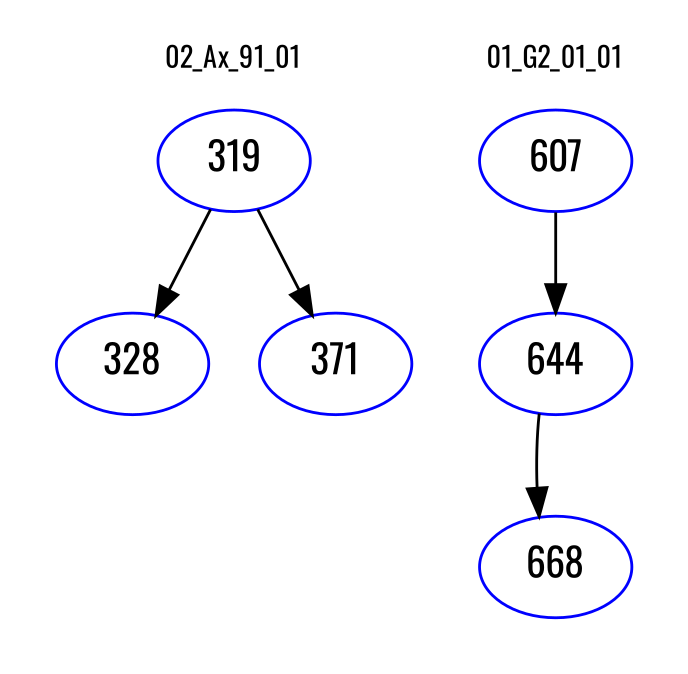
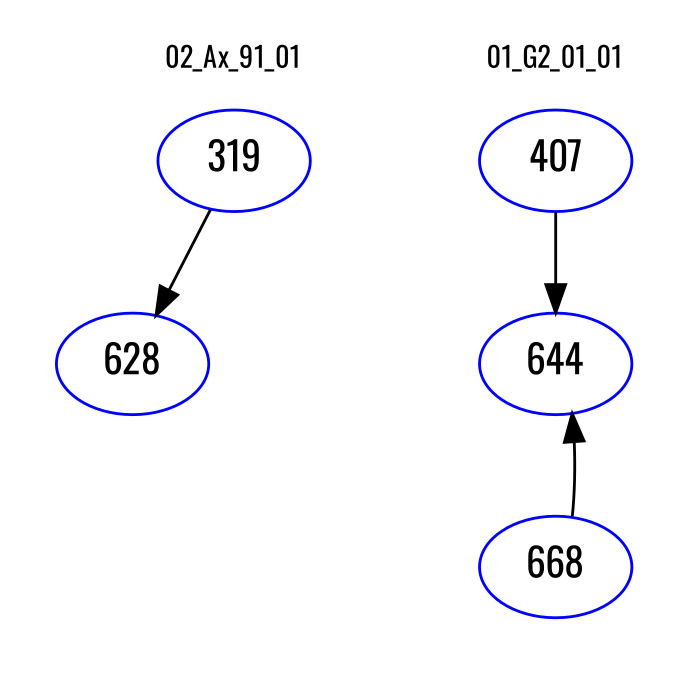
(556, 161) -> (556, 161)
(133, 364) -> (133, 364)
(336, 364) -> none
(537, 451) -> (575, 479)
